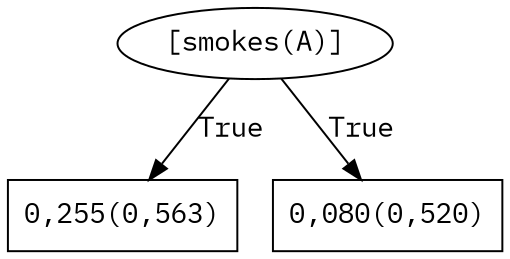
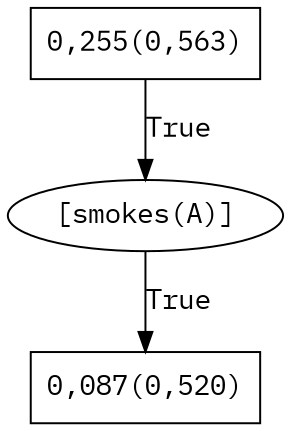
(195, 121) -> (145, 120)
(388, 216) -> (145, 388)
